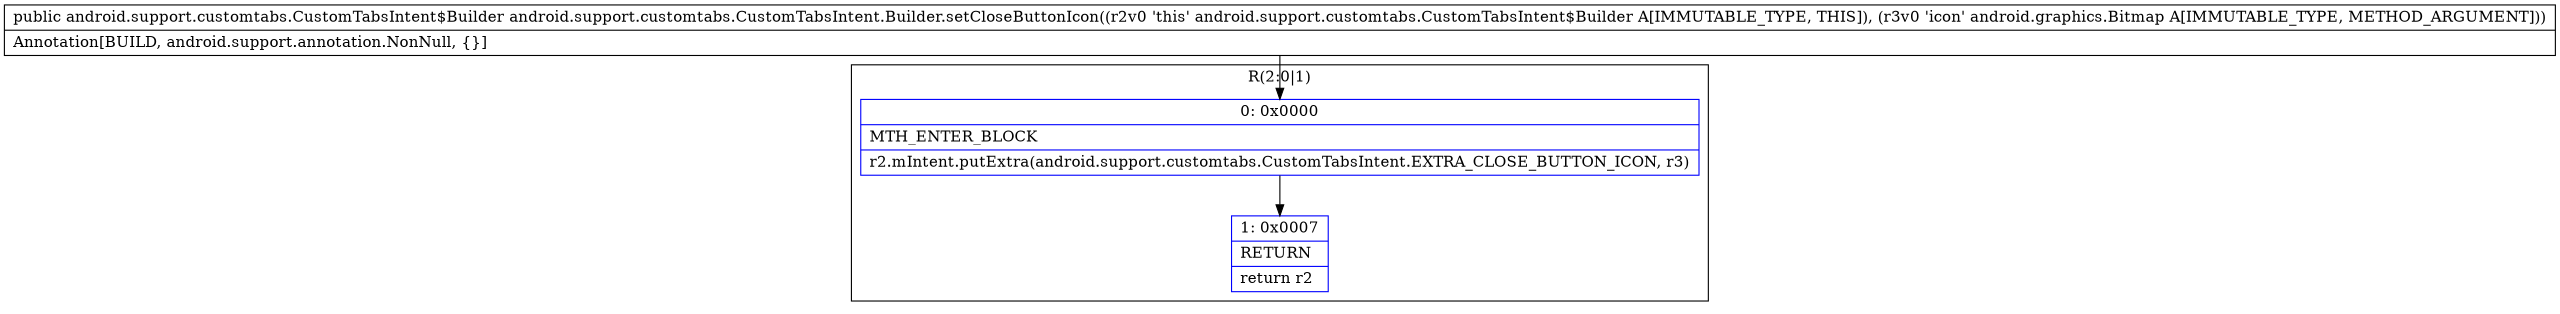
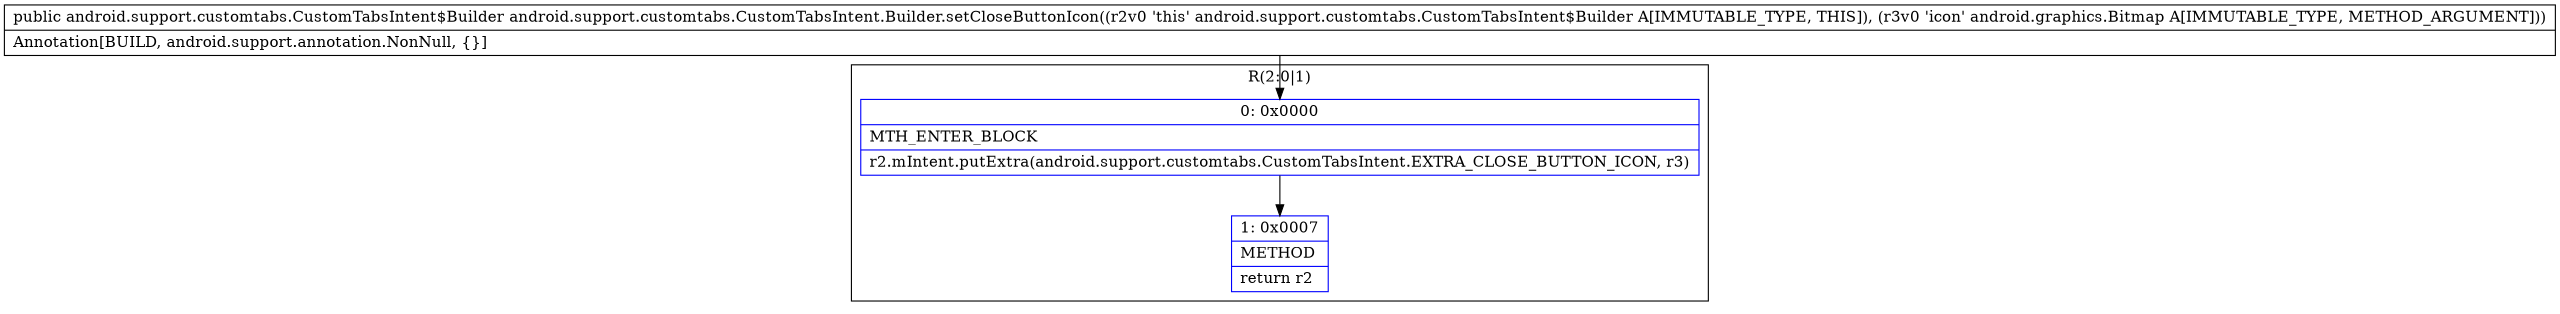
(1276, 253) -> (1278, 253)
